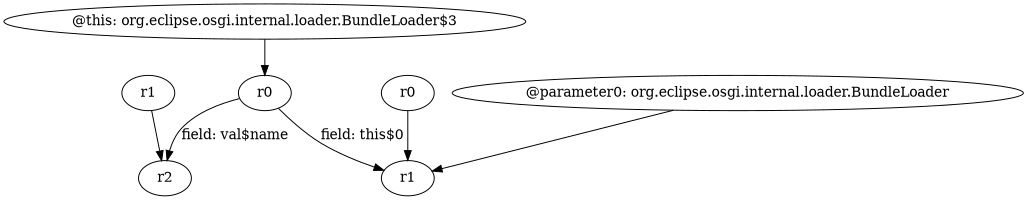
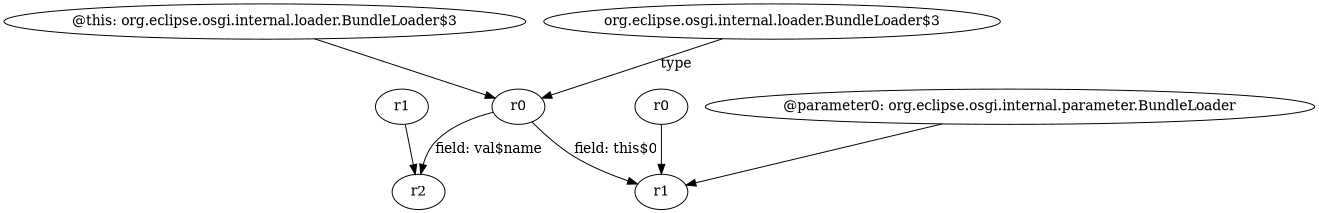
none -> (772, 22)
(738, 93) -> (1010, 107)
